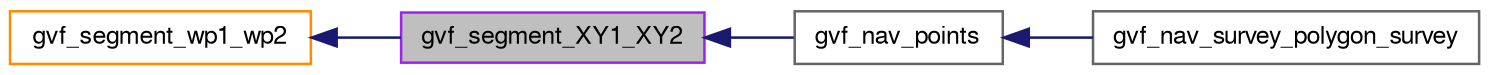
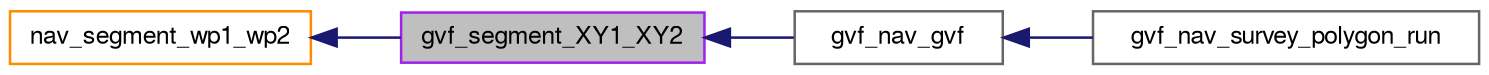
(160, 38) -> (160, 38)
(899, 38) -> (899, 38)
(1286, 38) -> (1286, 38)
